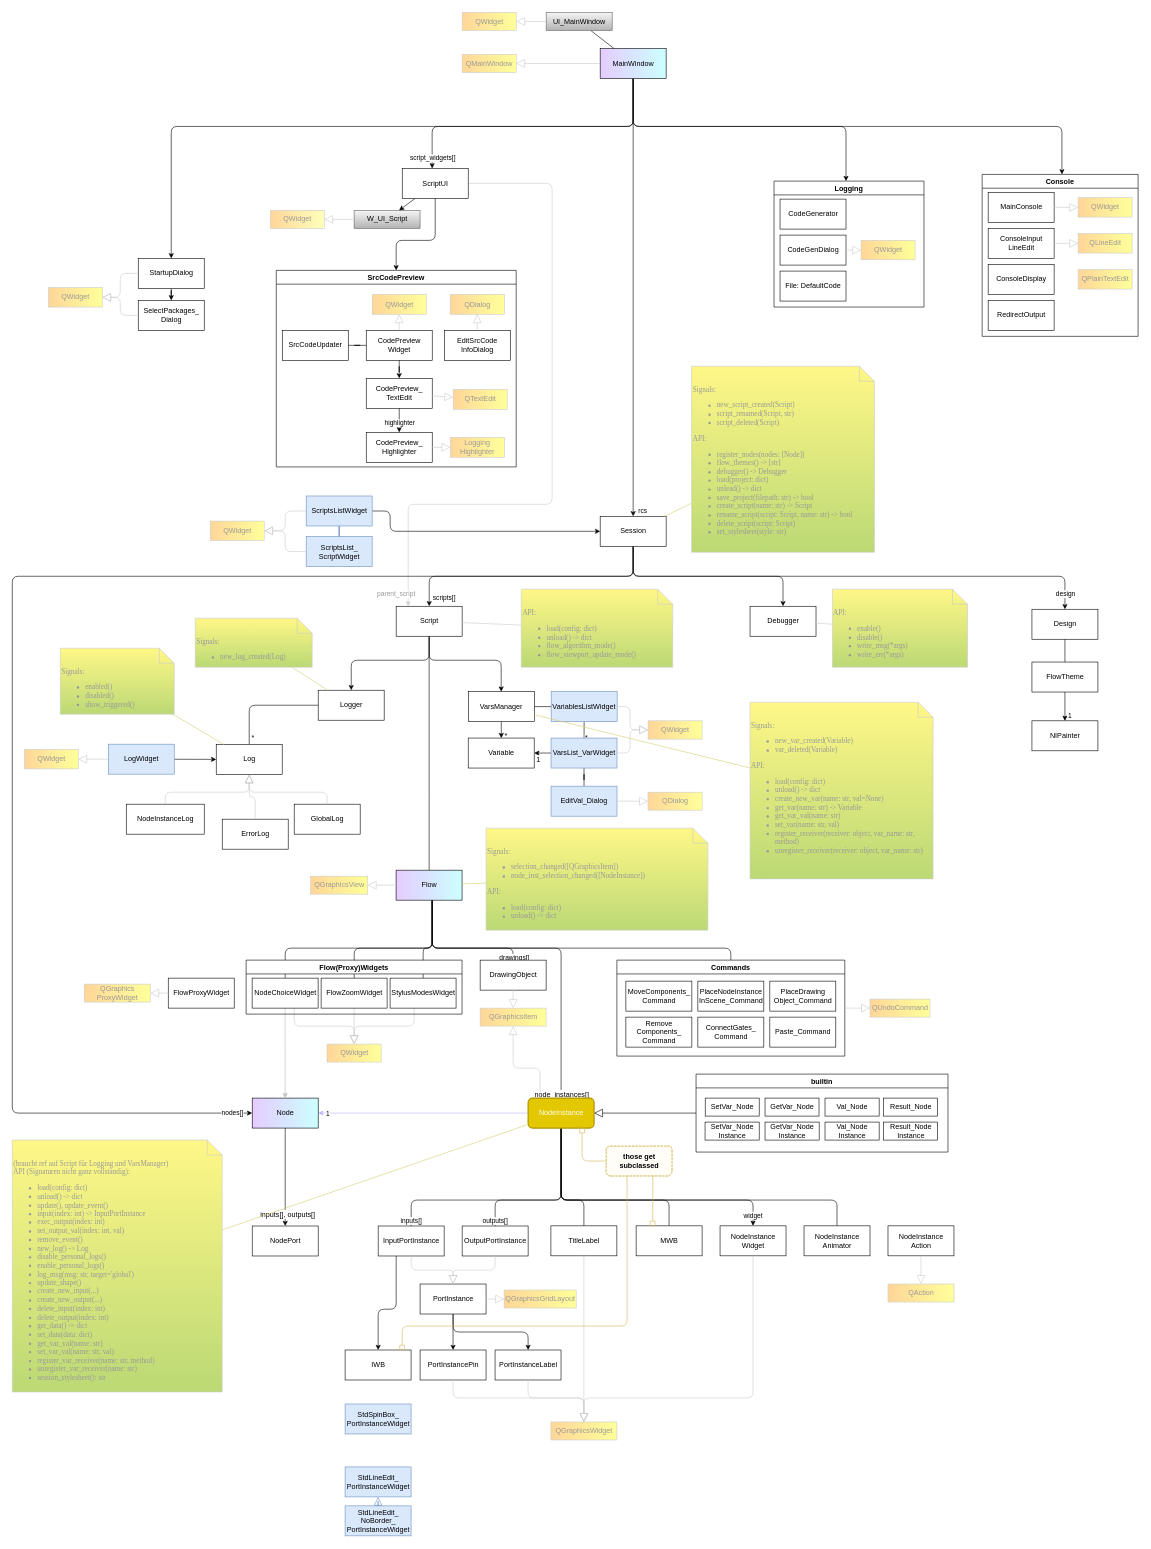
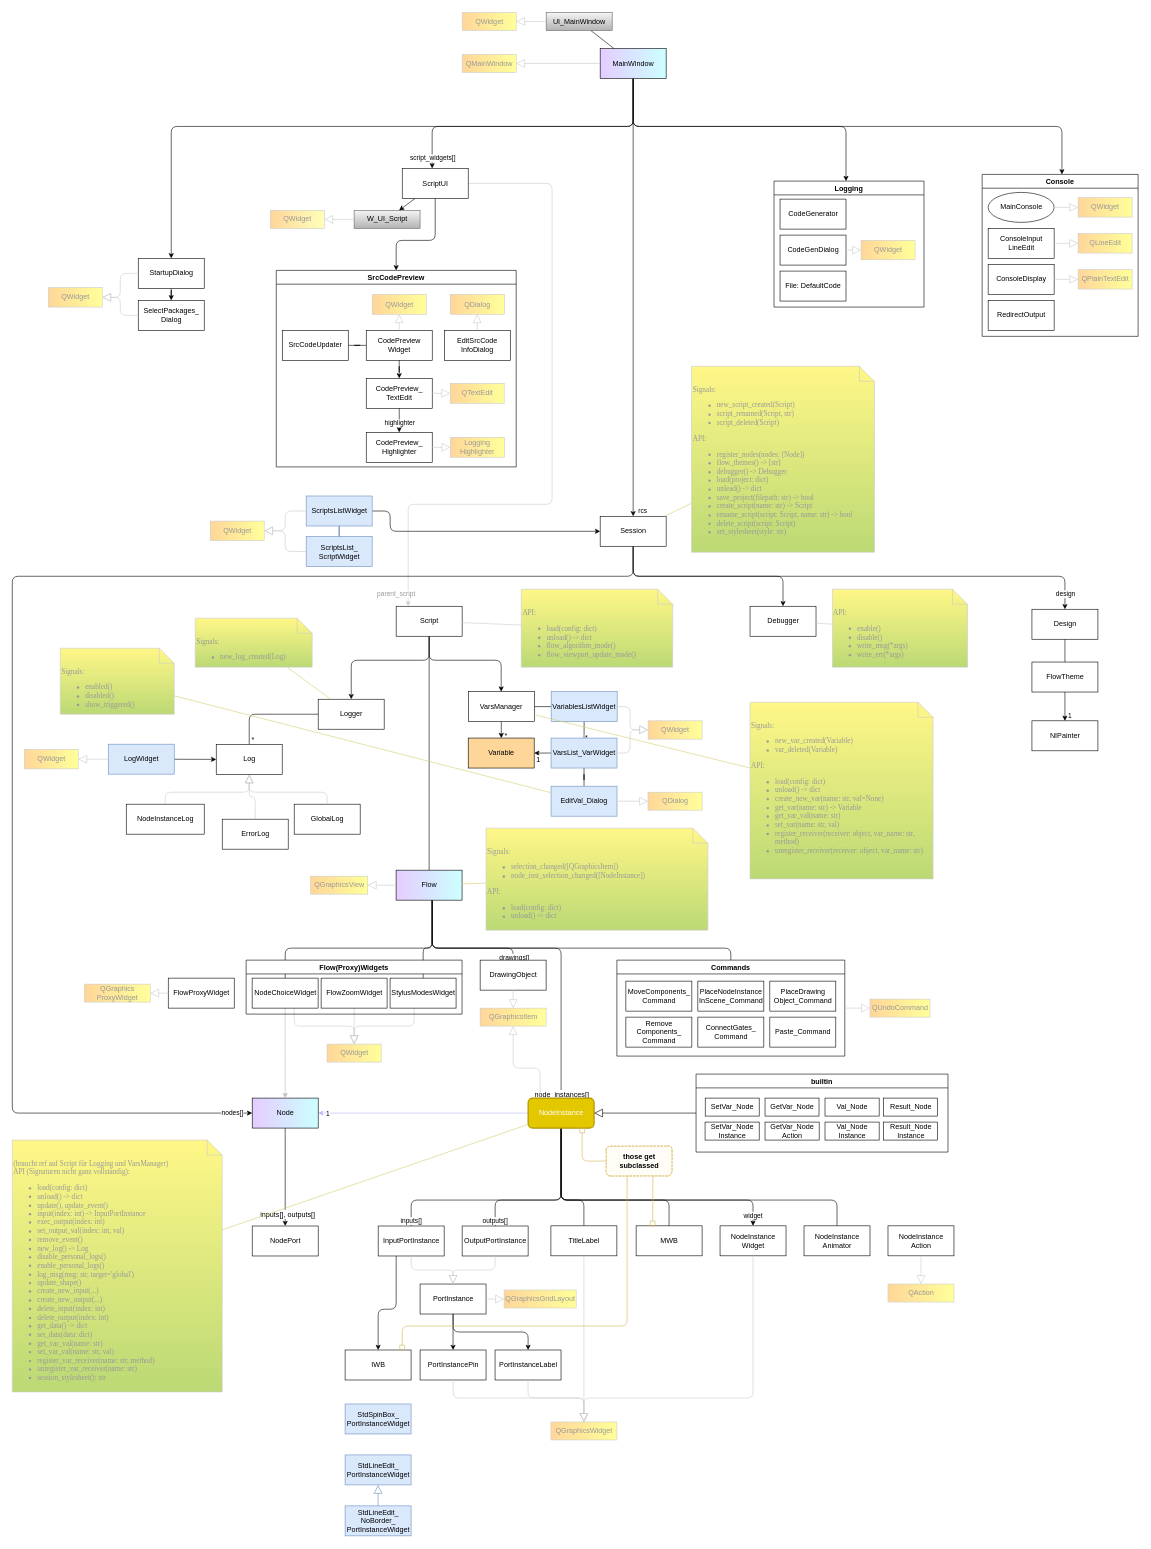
(1022, 207) -> (1022, 207)
none -> (1062, 279)
(480, 399) -> (477, 393)
(430, 579) -> none
(351, 705) -> (351, 714)
(198, 729) -> (361, 744)
(501, 753) -> (501, 753)
(354, 955) -> none
(793, 1131) -> (793, 1131)
(378, 1482) -> (378, 1470)
